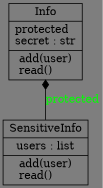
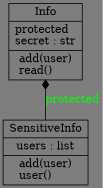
(36, 176) -> (36, 176)
